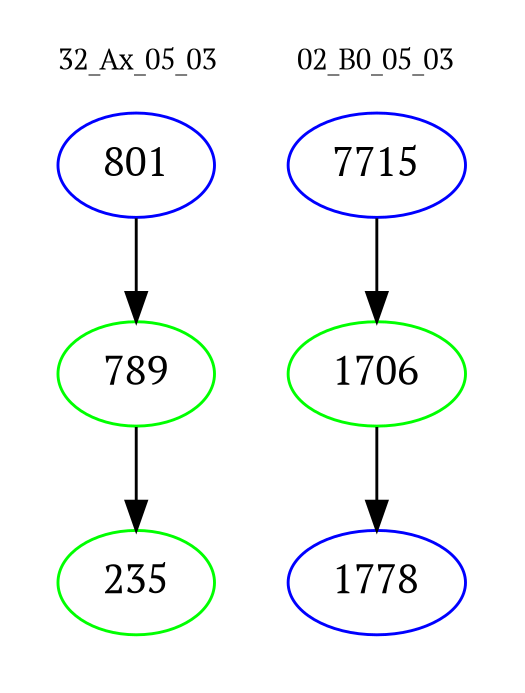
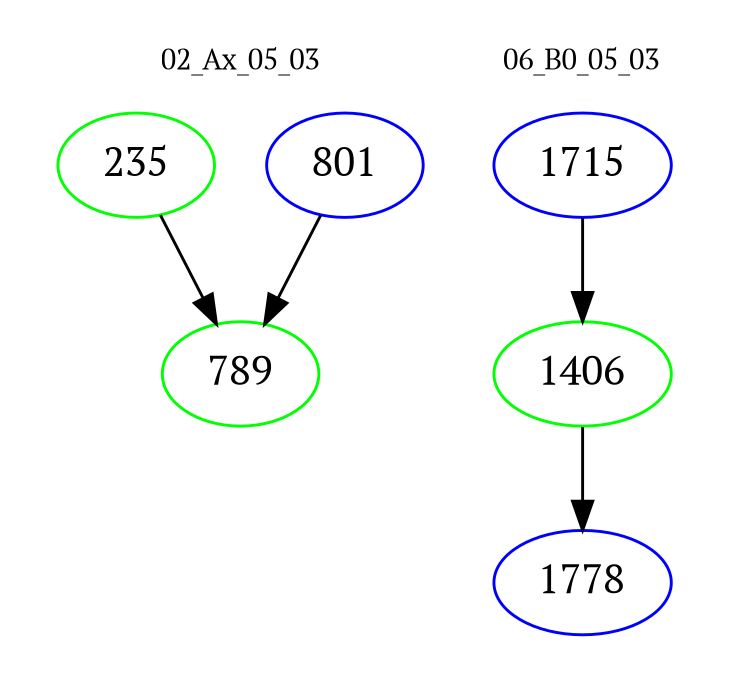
(138, 62) -> (241, 62)
(377, 62) -> (583, 62)
(377, 165) -> (583, 165)
(377, 374) -> (583, 374)
(136, 464) -> (182, 257)
